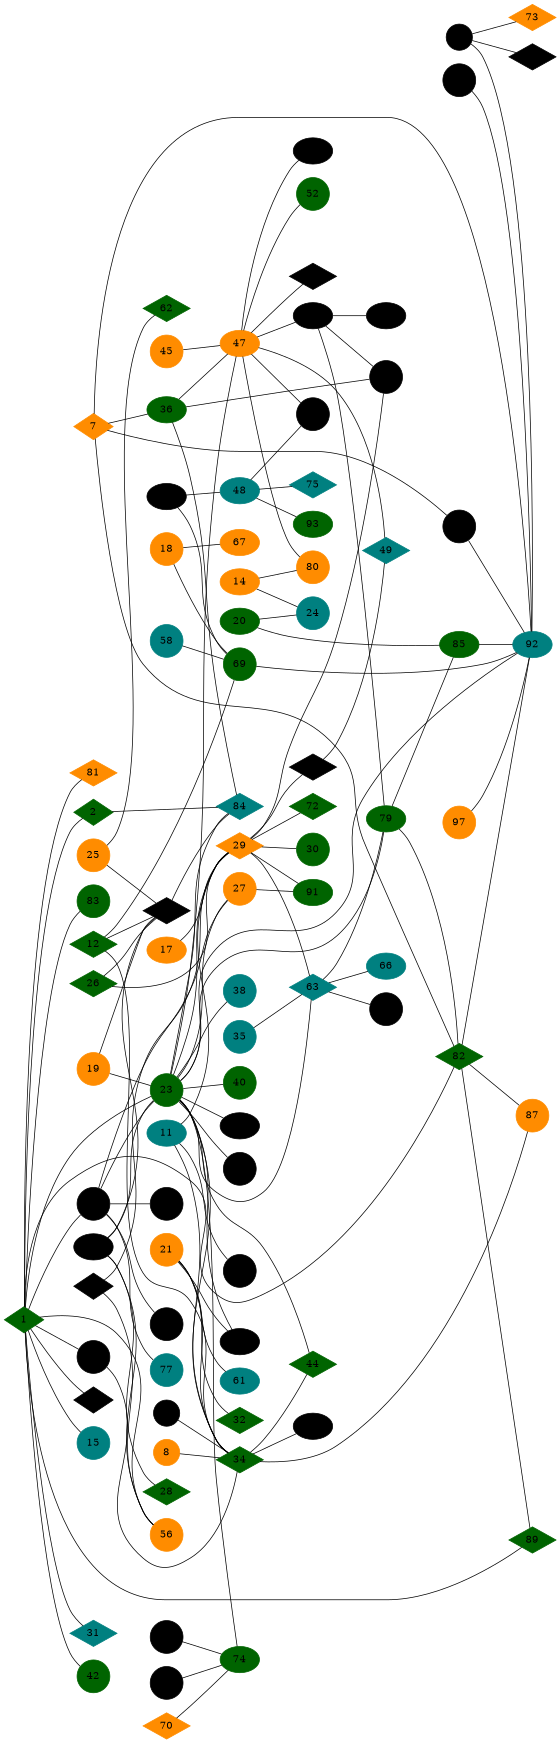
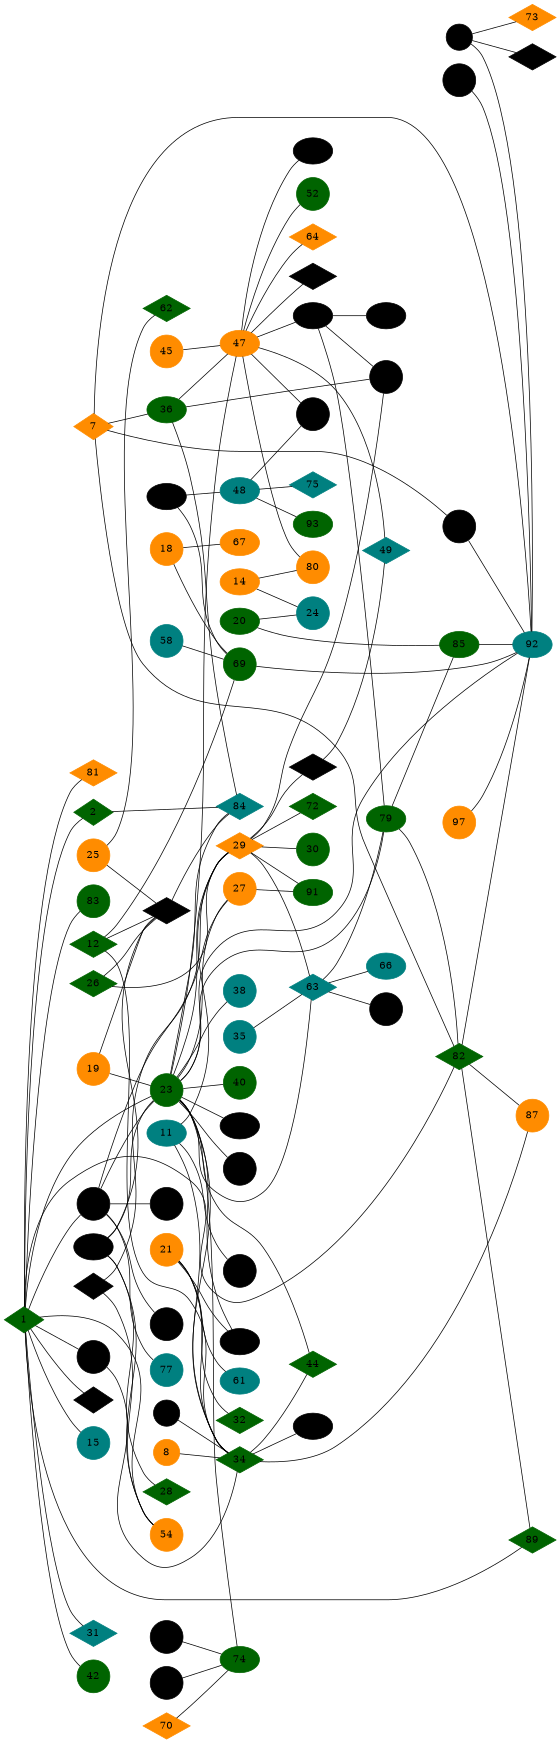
none -> (313, 237)
(167, 950) -> none
(167, 1535) -> (167, 1535)
